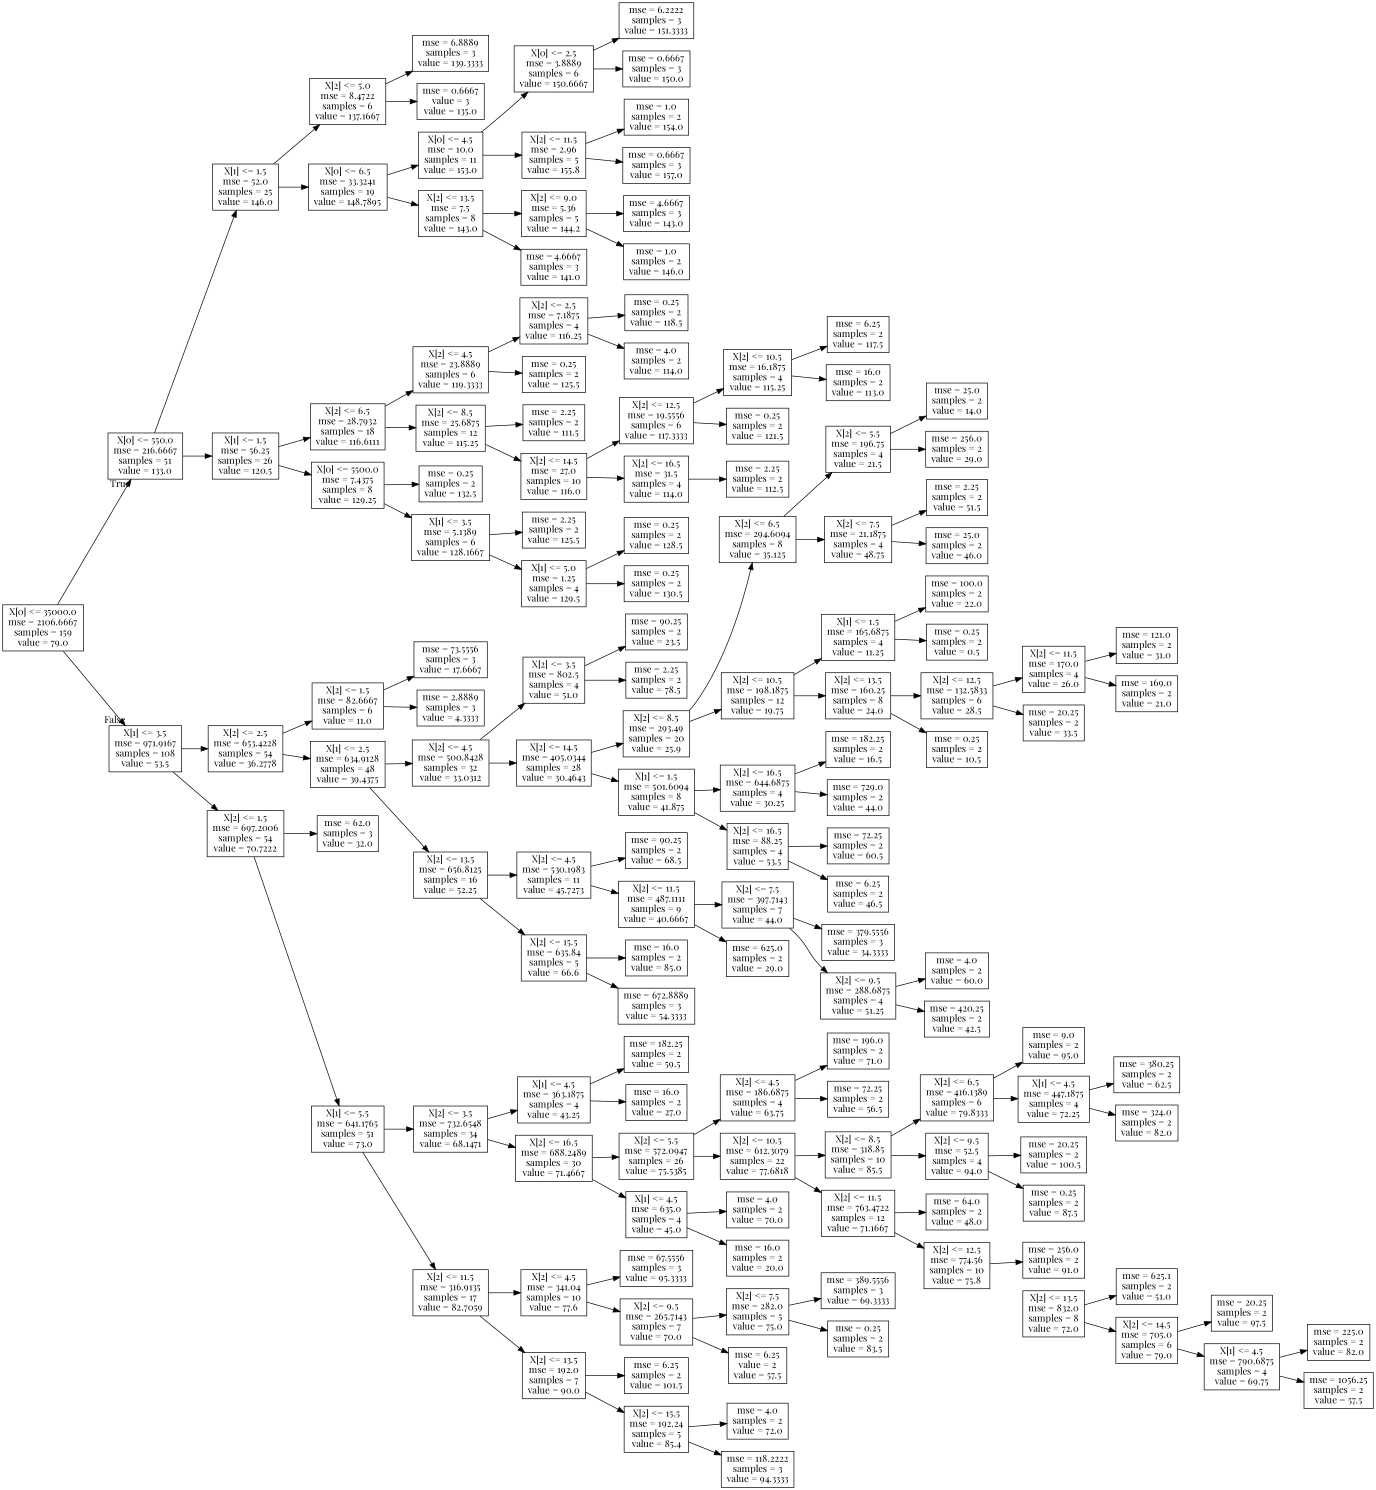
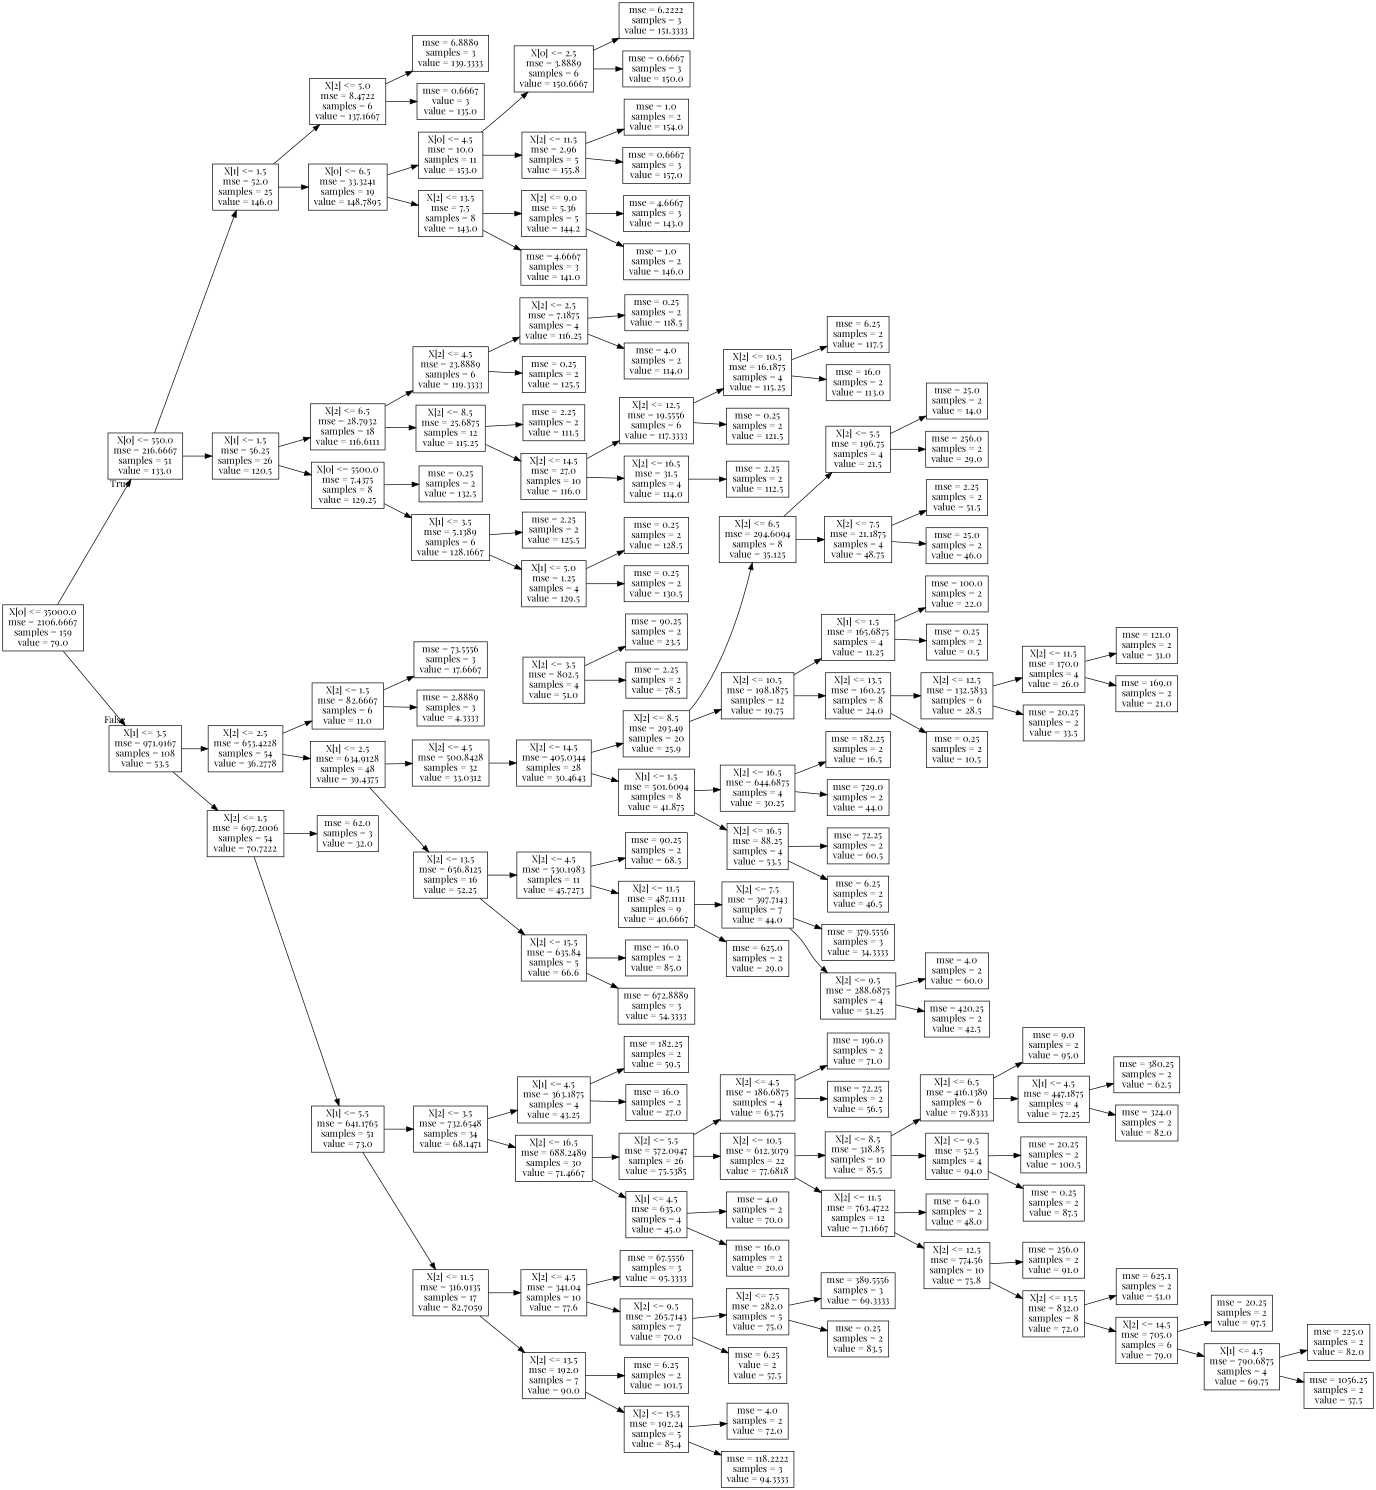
(500, 724) -> none
none -> (1003, 1289)
